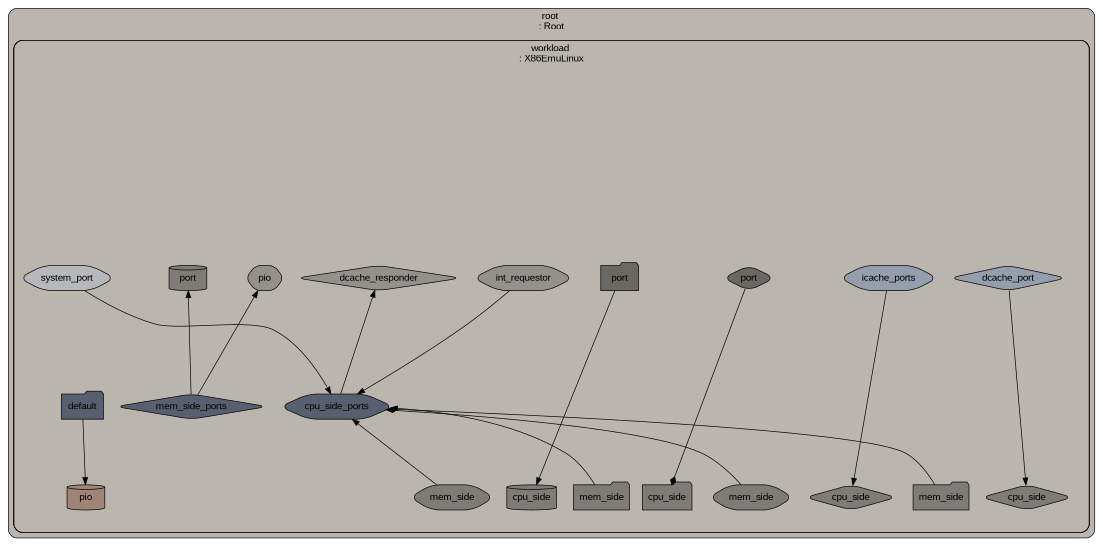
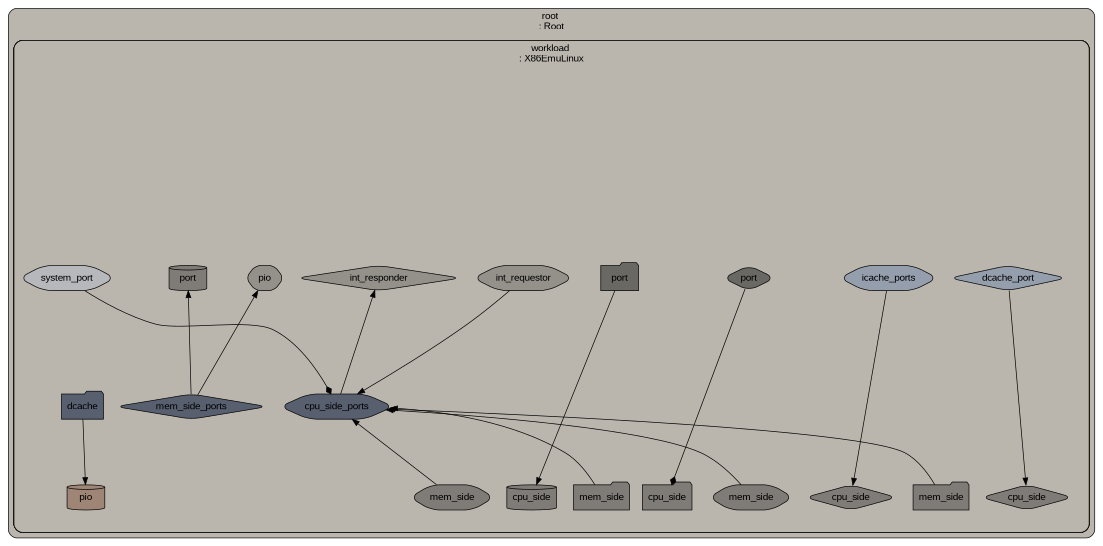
(379, 278) -> (379, 278)
(215, 325) -> (215, 325)
(82, 407) -> (82, 407)
